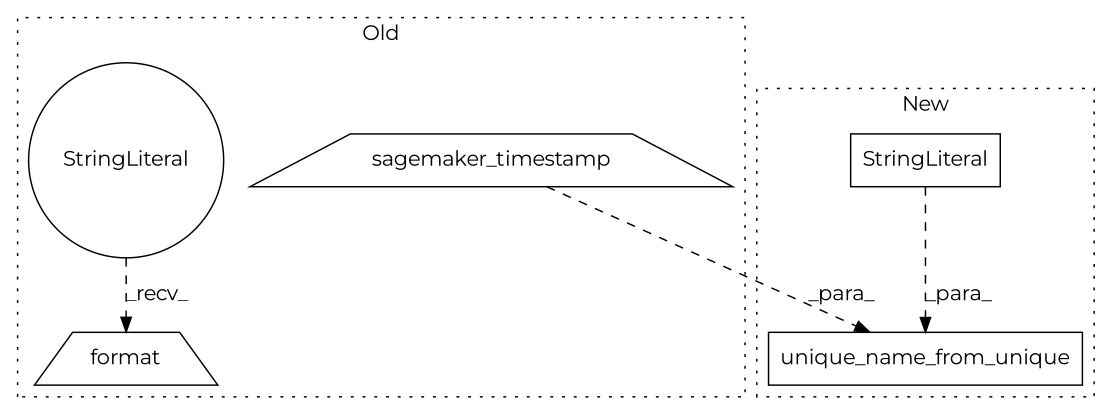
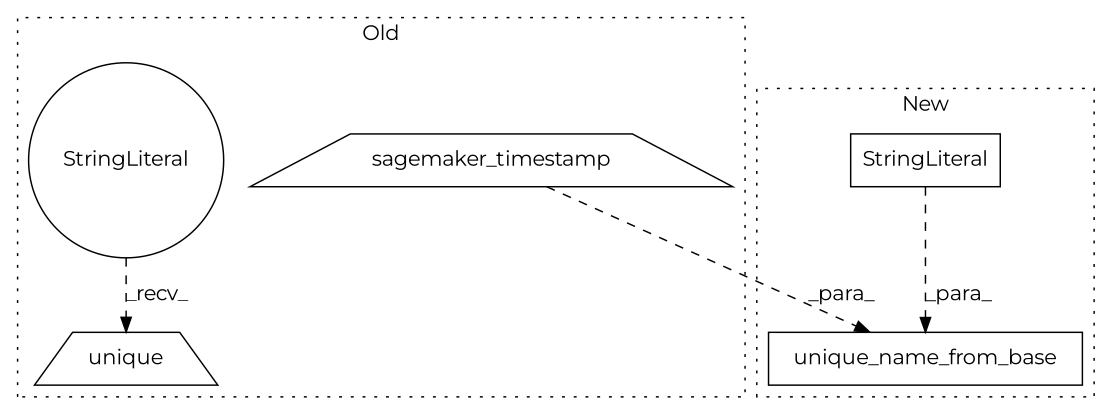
(126, 359) -> (126, 359)
(925, 359) -> (925, 359)
